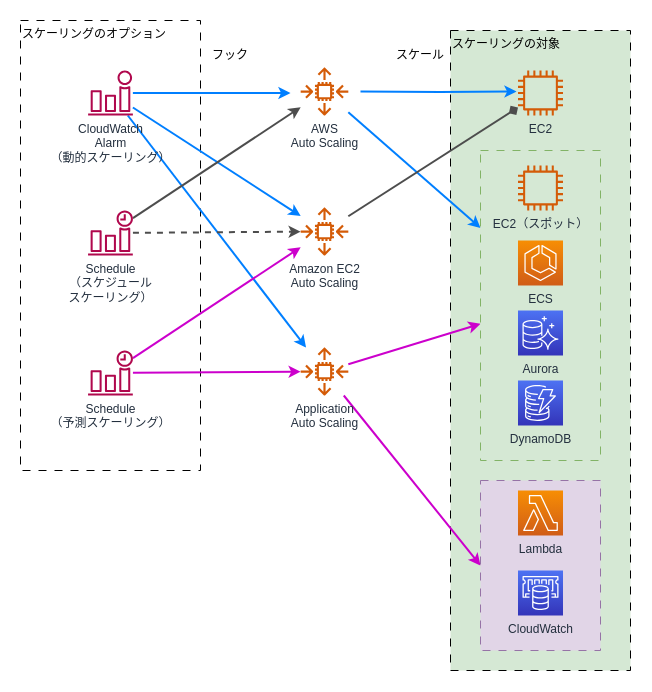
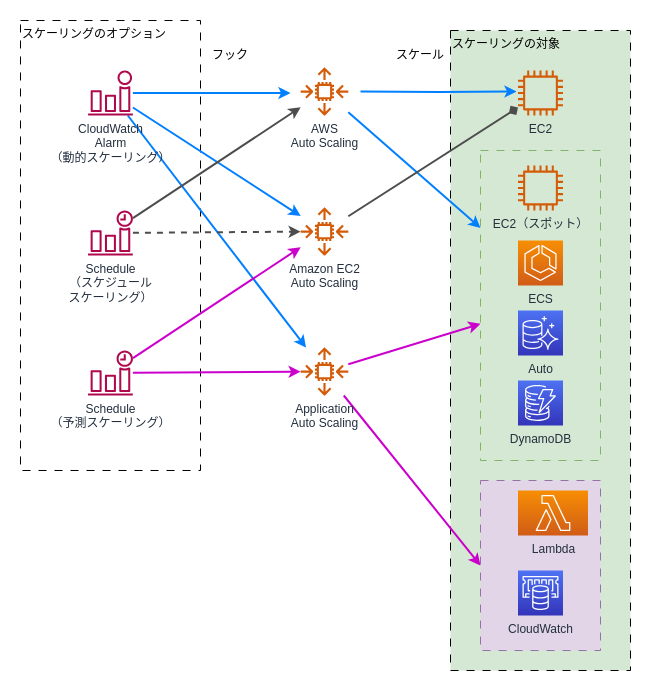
(541, 370) -> (541, 370)
(541, 513) -> (553, 513)
